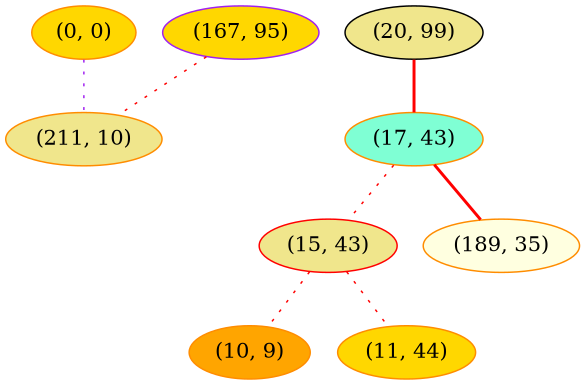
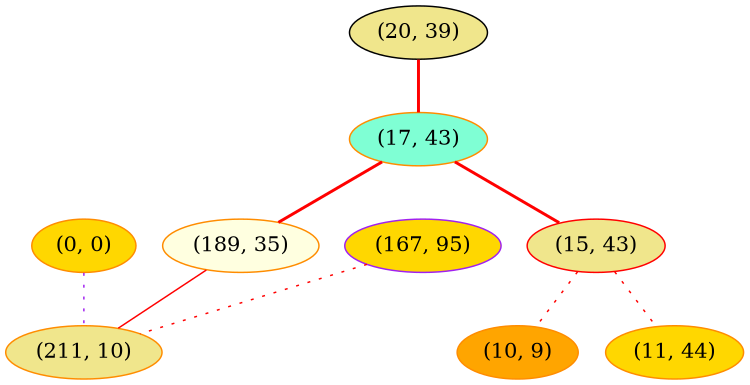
(414, 33) -> (418, 33)
(371, 193) -> (507, 192)
none -> (162, 299)
